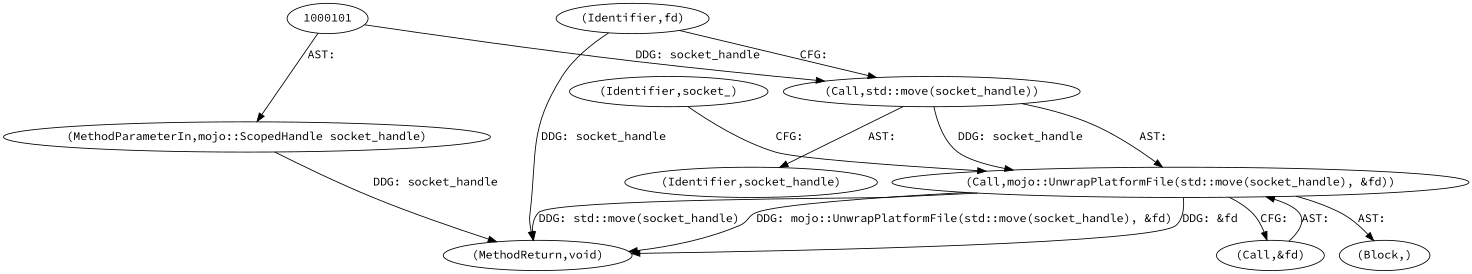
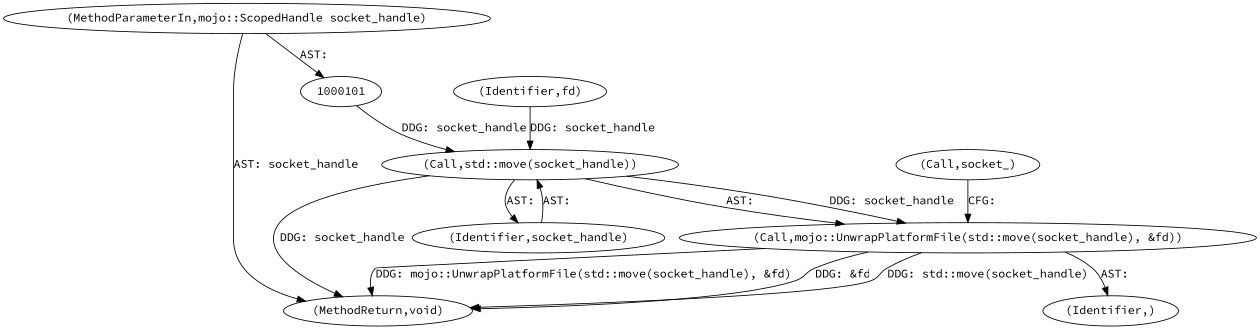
(817, 55) -> (593, 128)
(290, 74) -> (291, 53)
(669, 92) -> (968, 165)
(541, 120) -> (302, 207)
(436, 182) -> (296, 165)
none -> (543, 205)
(1270, 255) -> none
(1385, 255) -> (1111, 311)
